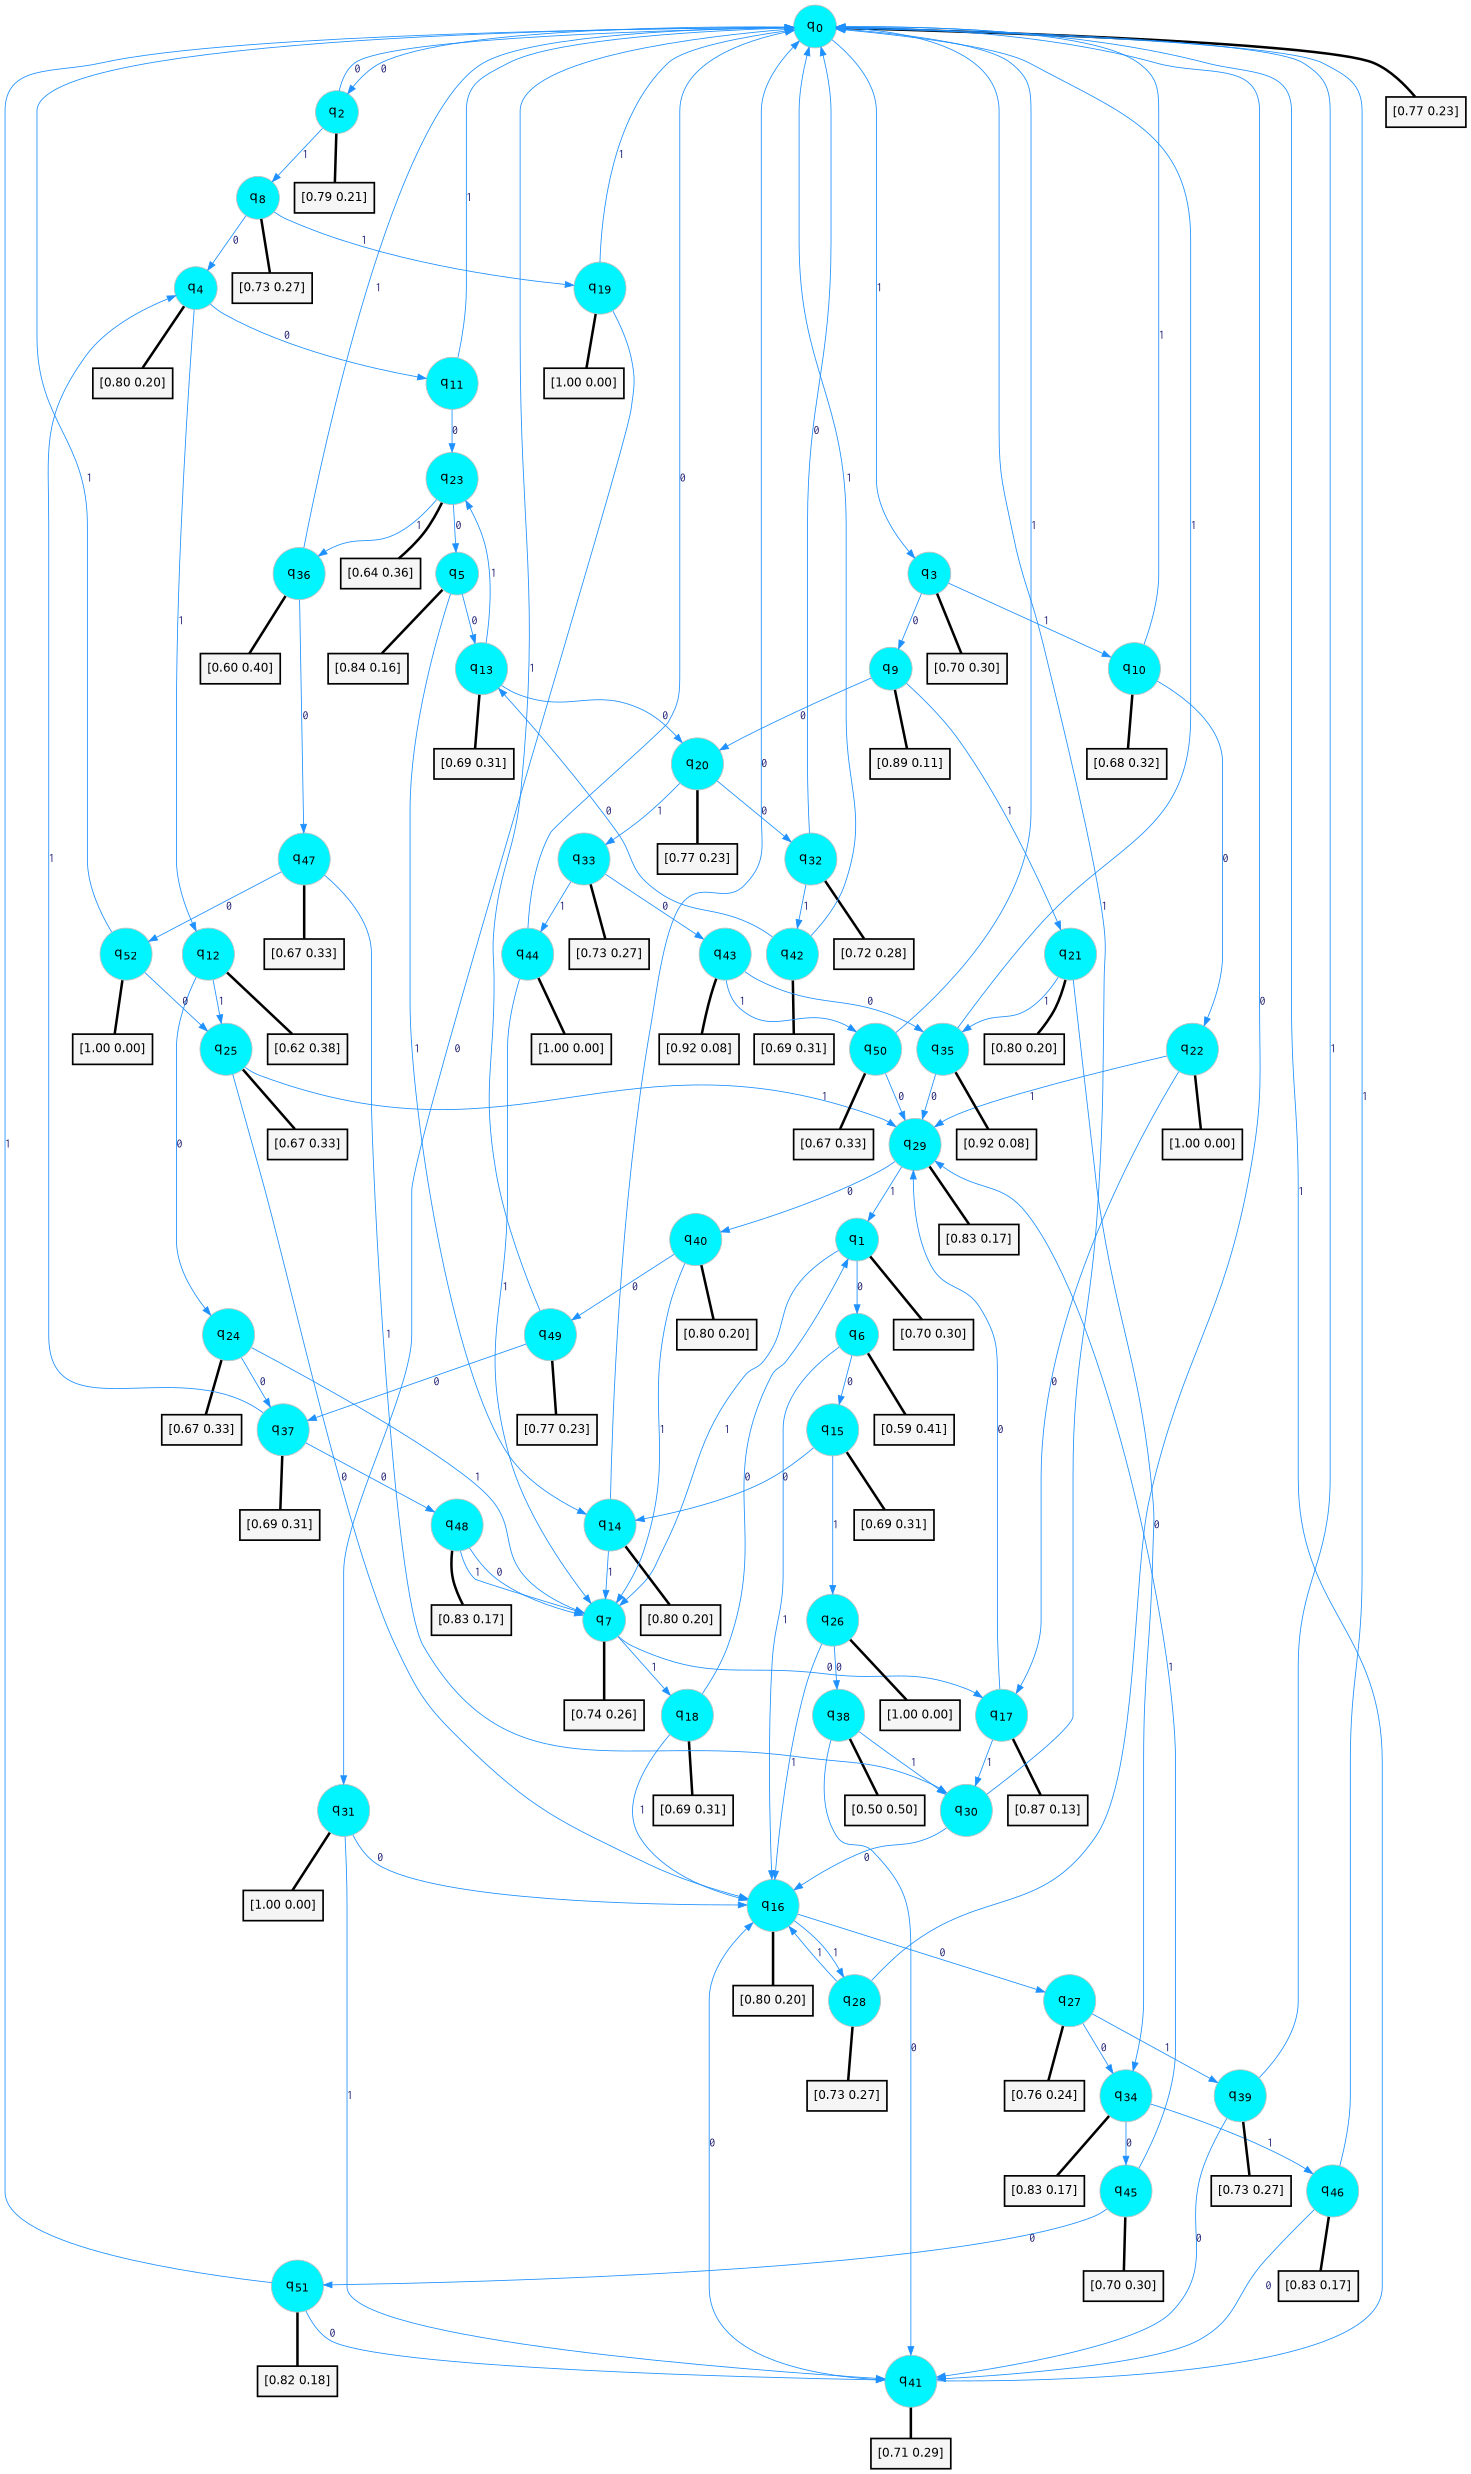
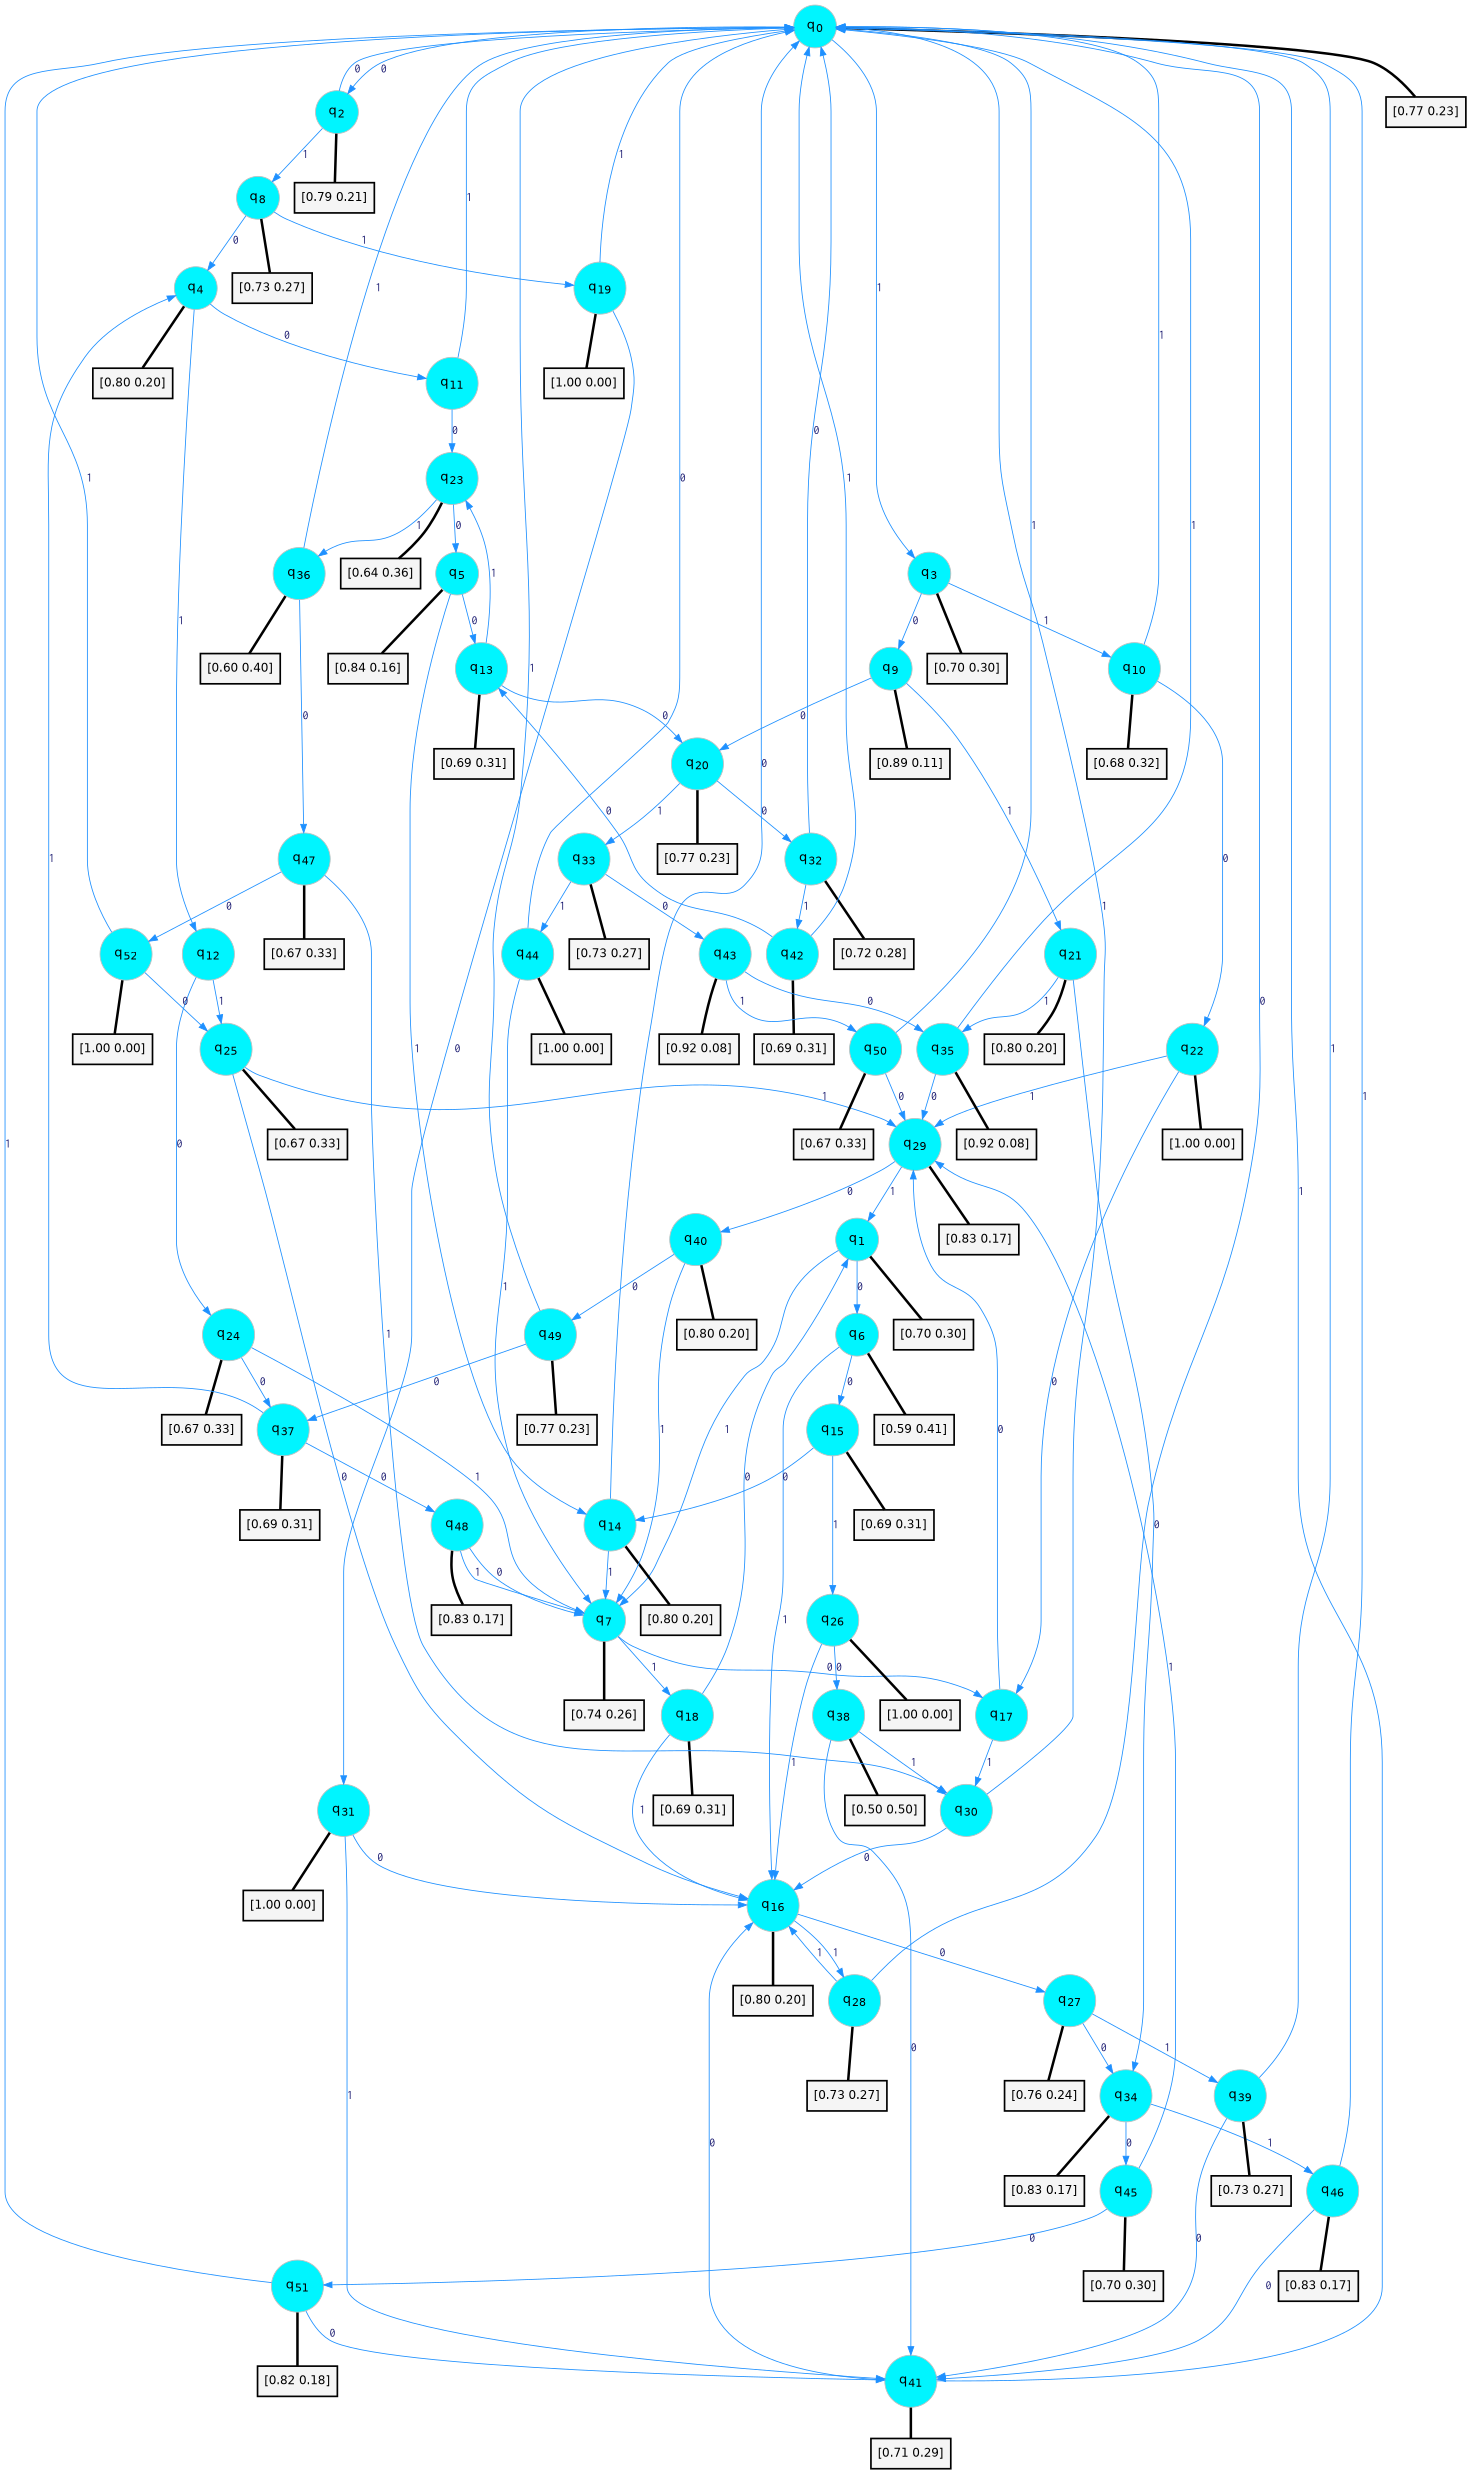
(308, 1049) -> none
(1048, 1810) -> none
